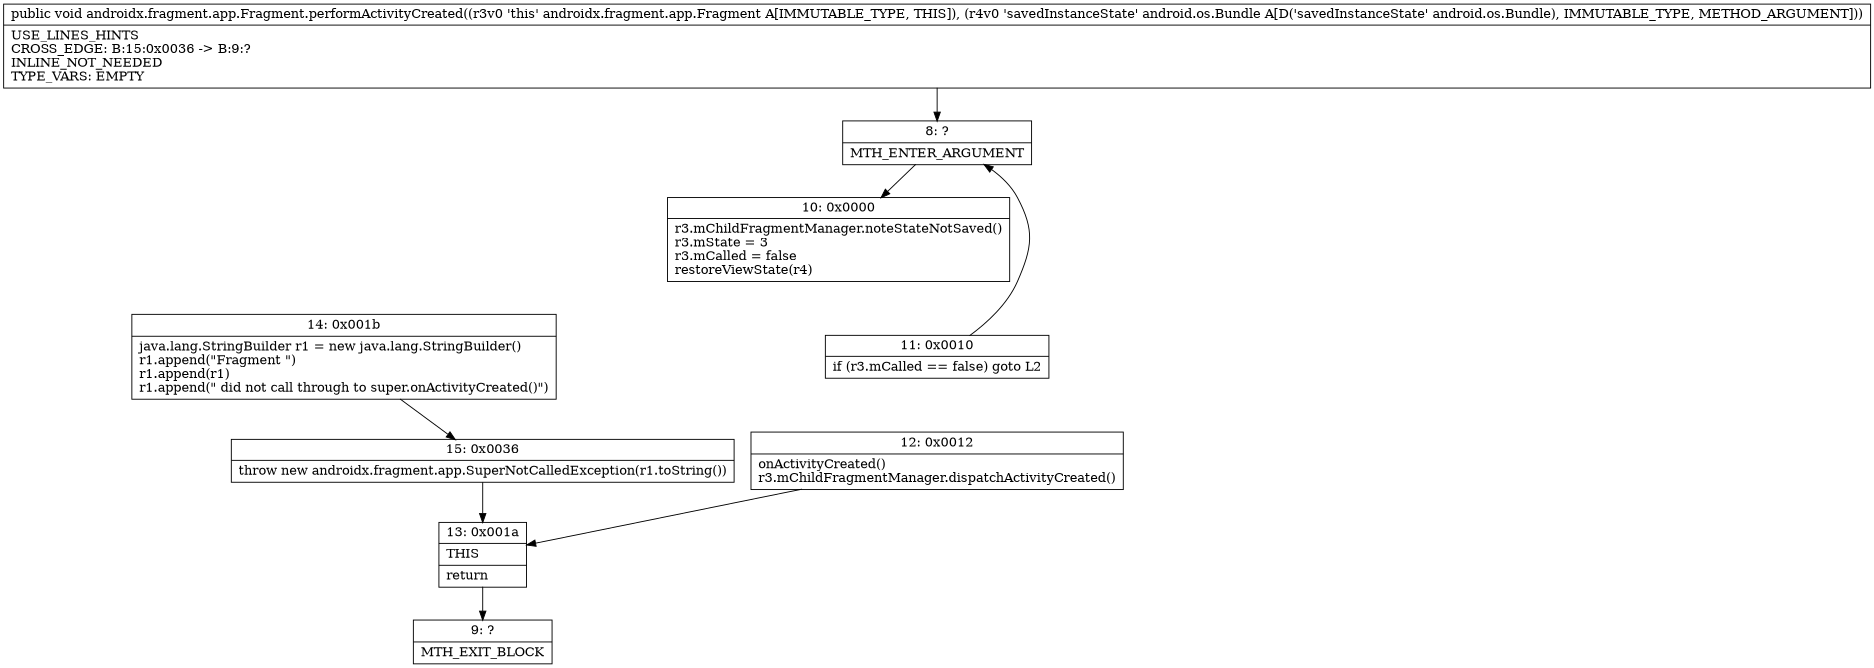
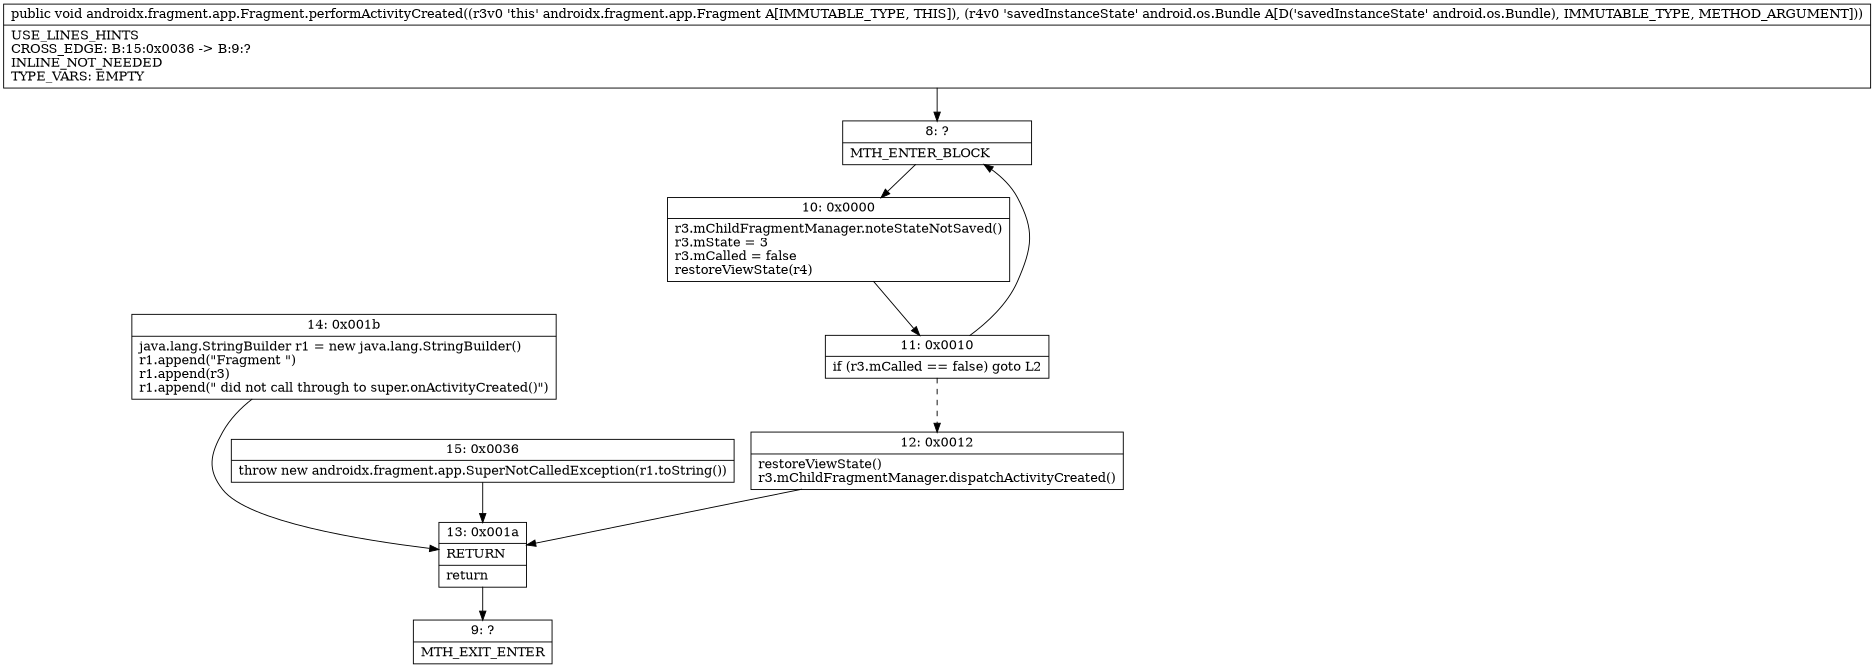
(937, 153) -> (920, 153)
none -> (894, 305)
(185, 374) -> (185, 374)
none -> (937, 401)
(424, 417) -> (271, 516)
(822, 464) -> (820, 464)
(463, 554) -> (476, 554)
(483, 652) -> (483, 652)
